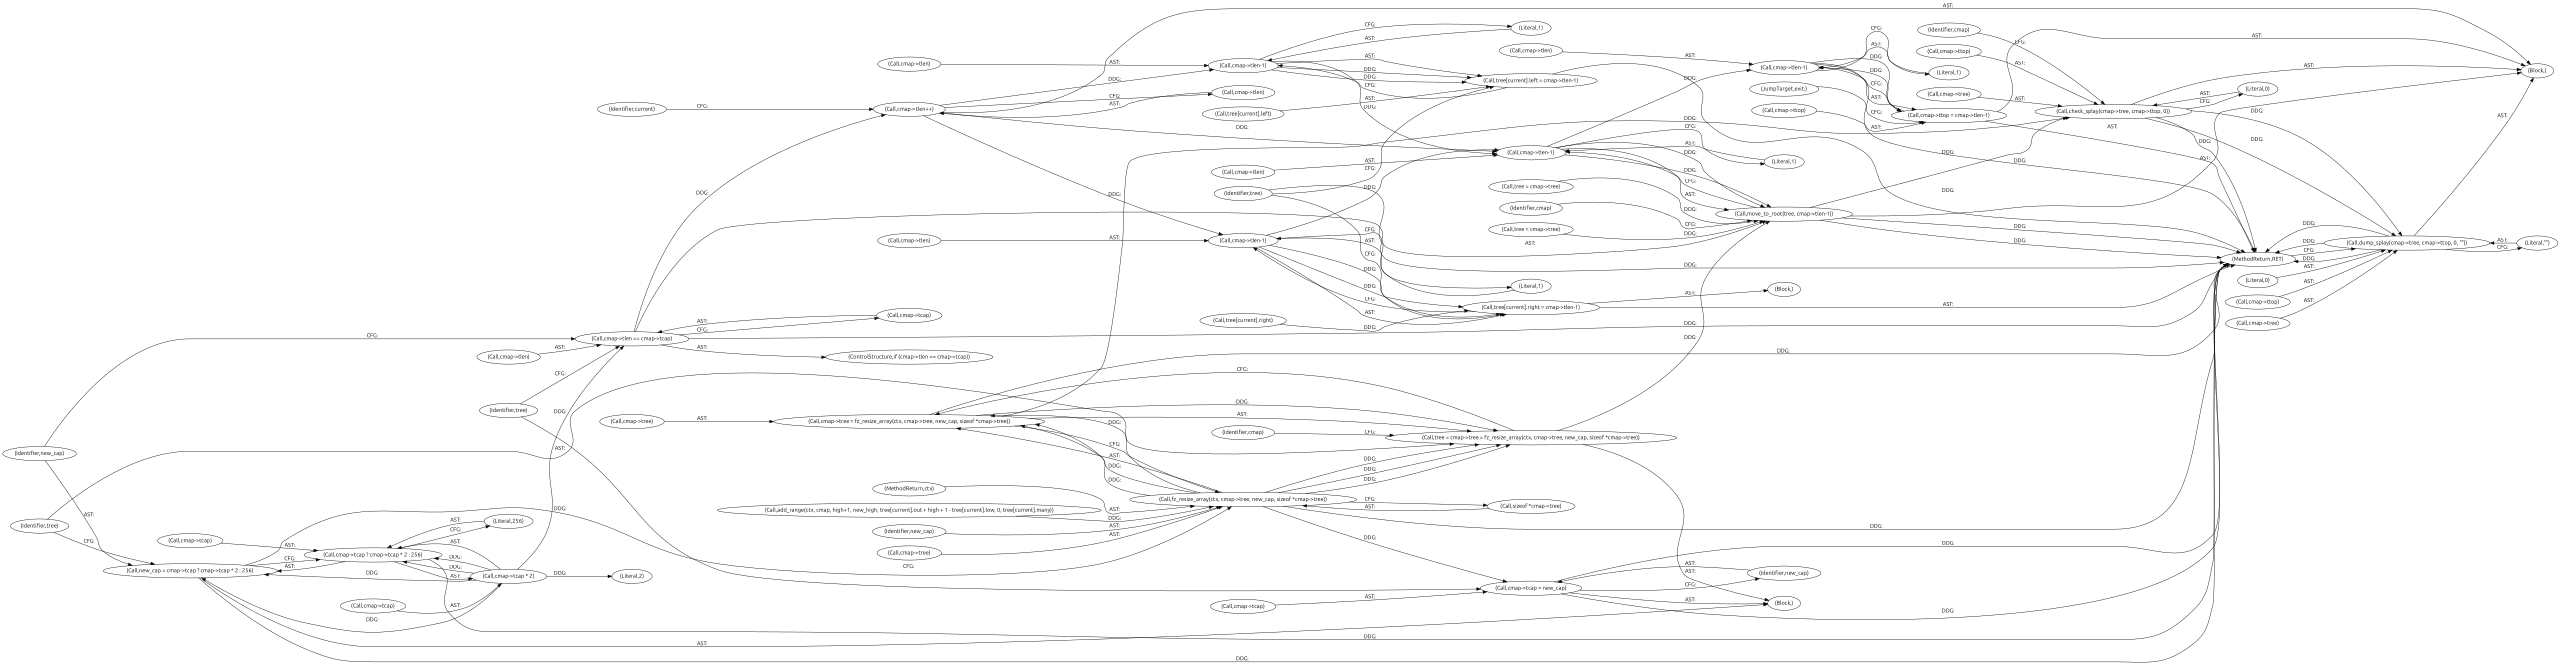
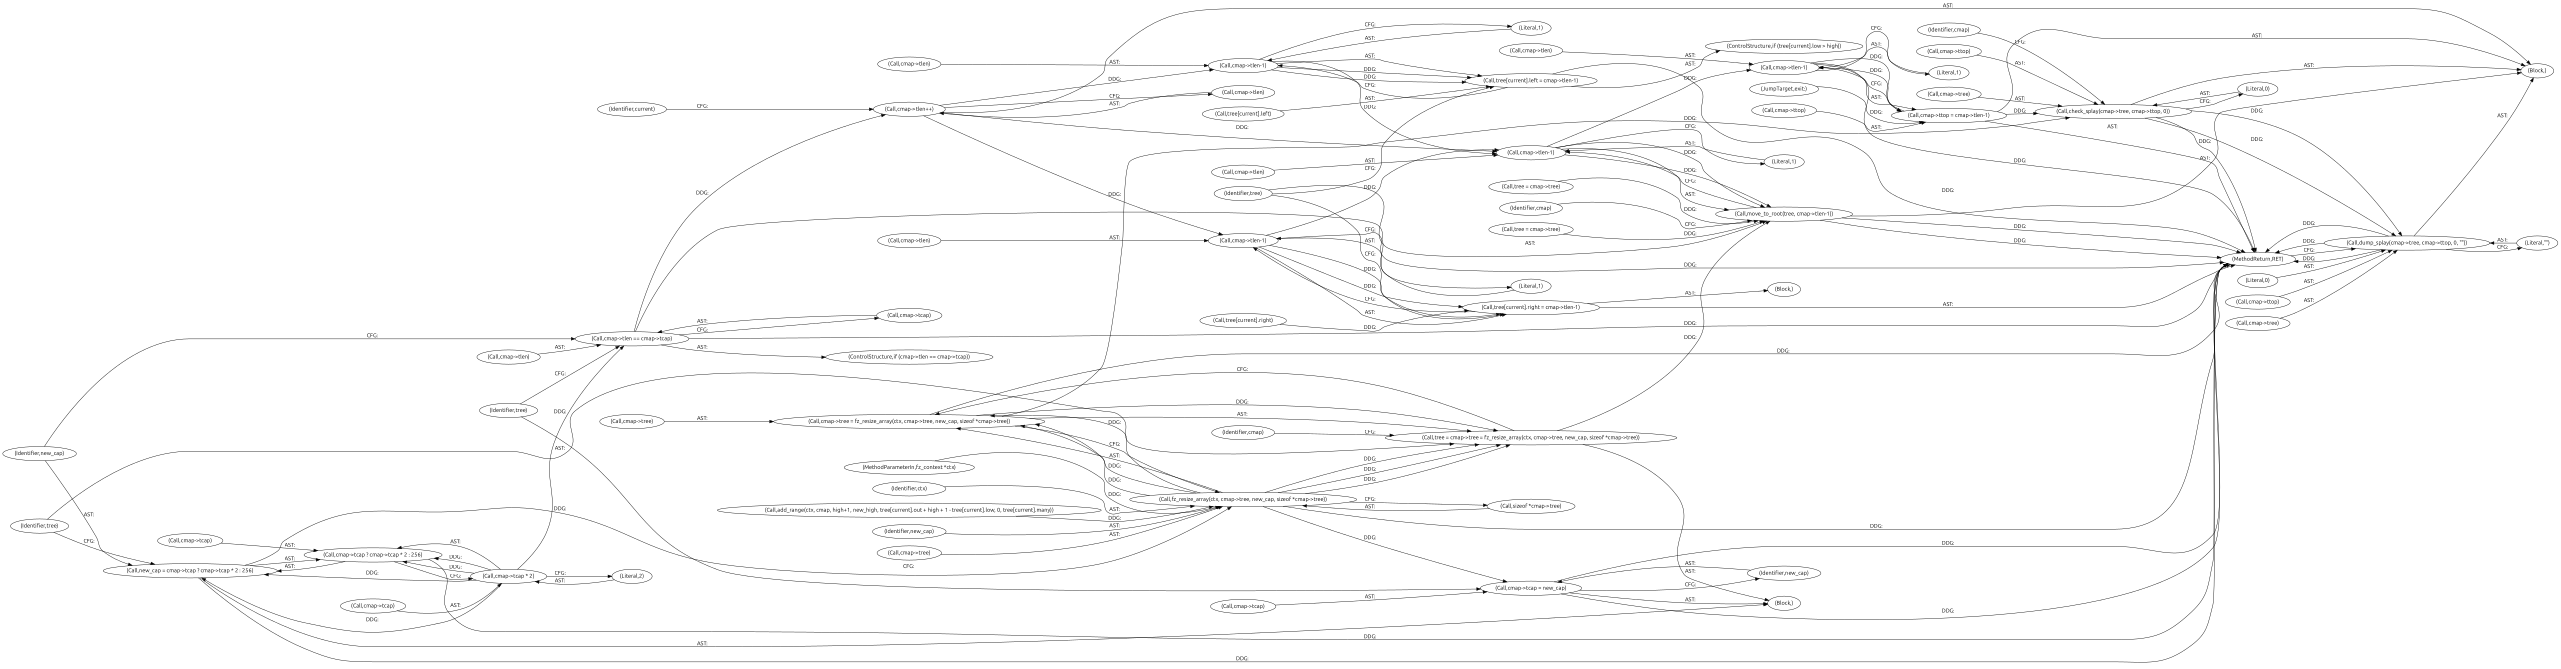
none -> (1784, 46)
(1877, 112) -> (1877, 112)
(1943, 172) -> (2020, 114)
none -> (909, 467)
(909, 489) -> (909, 489)
(509, 521) -> none
(291, 559) -> (291, 559)
(561, 573) -> (561, 573)
(456, 576) -> (456, 576)
none -> (577, 584)
